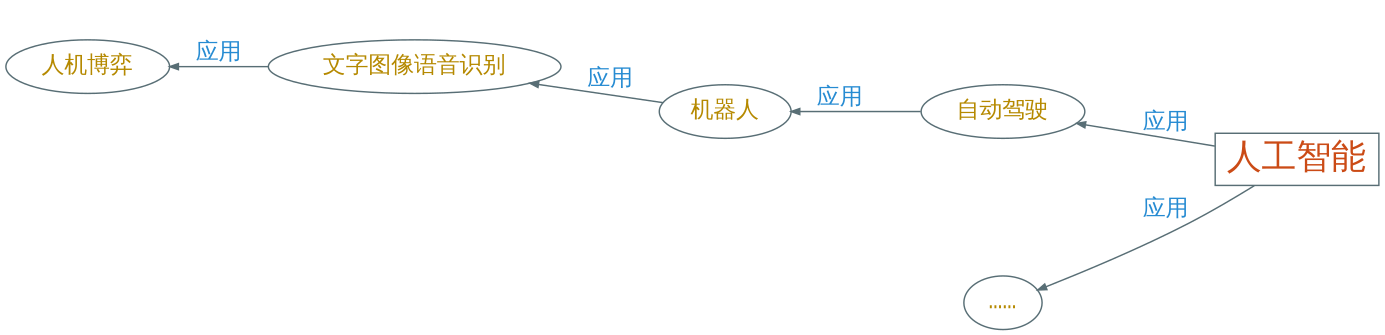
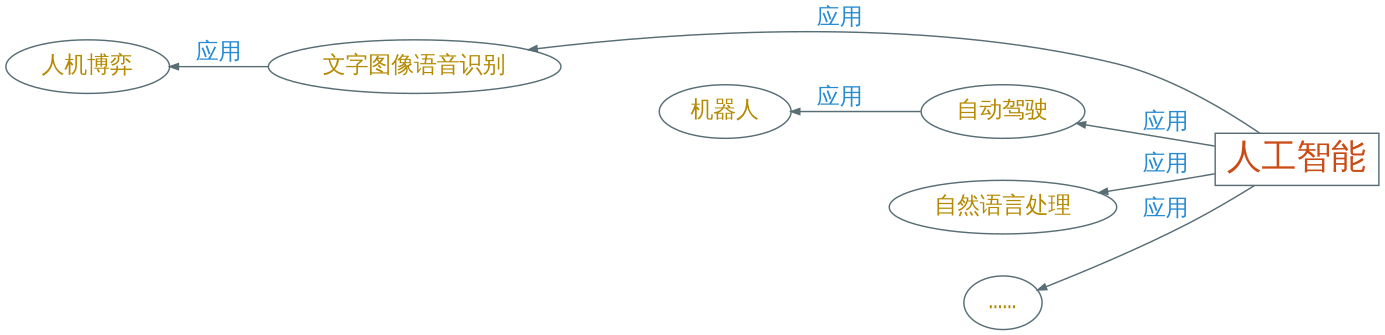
(601, 94) -> (907, 35)
none -> (1003, 207)
